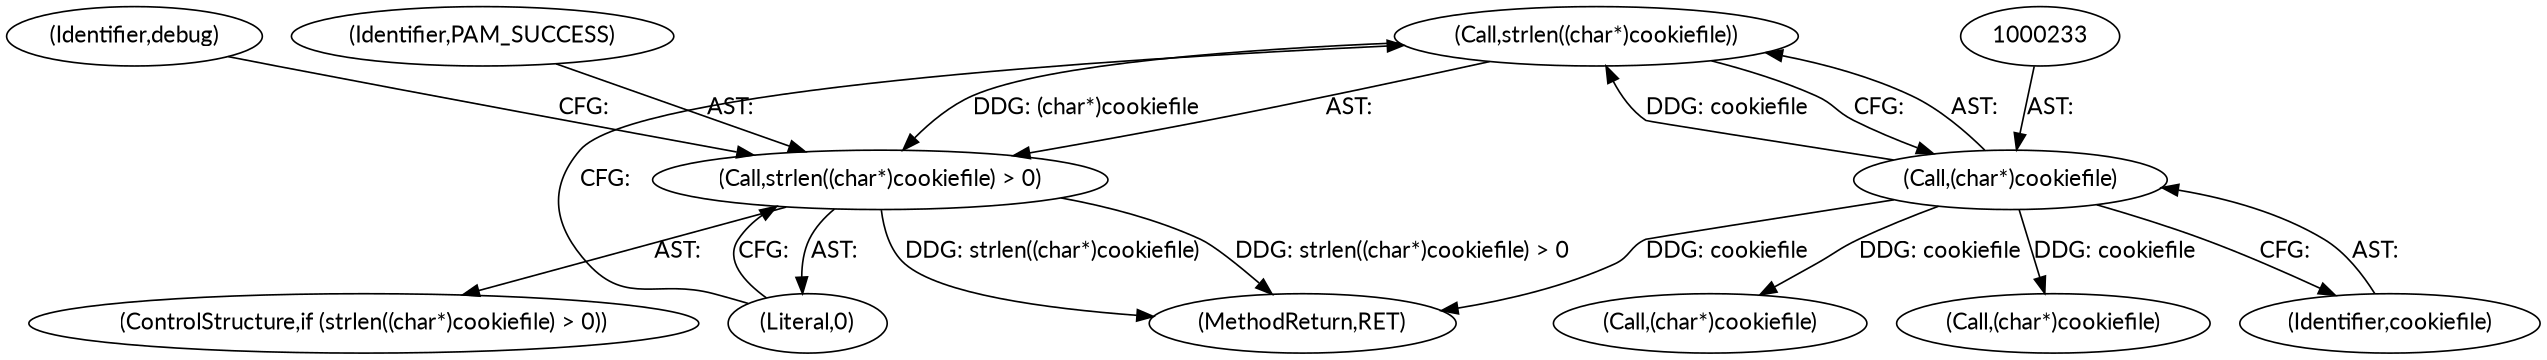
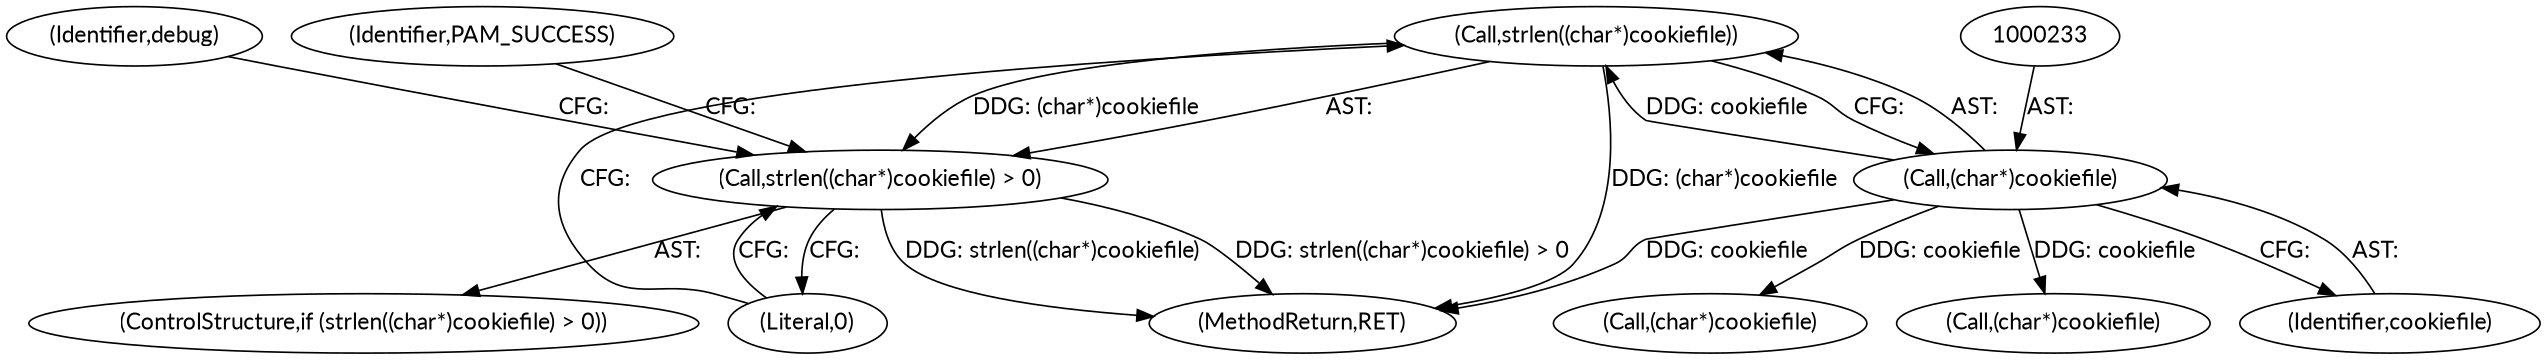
(734, 108) -> (734, 108)
none -> (1593, 232)
(838, 252) -> (838, 252)
